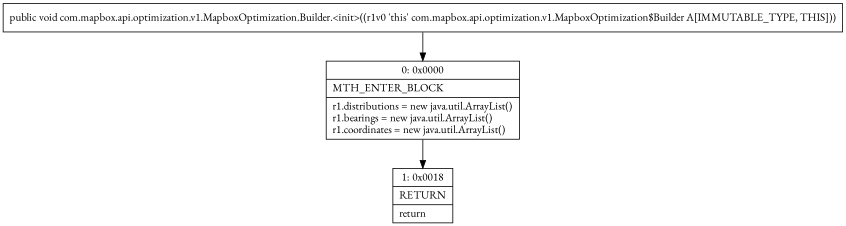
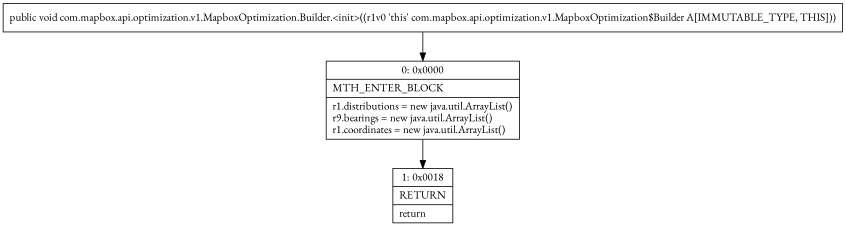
(413, 118) -> (413, 118)
